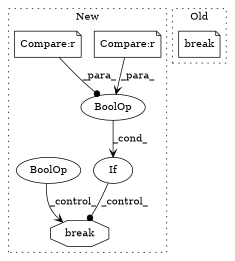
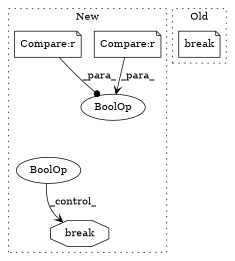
(113, 170) -> none
